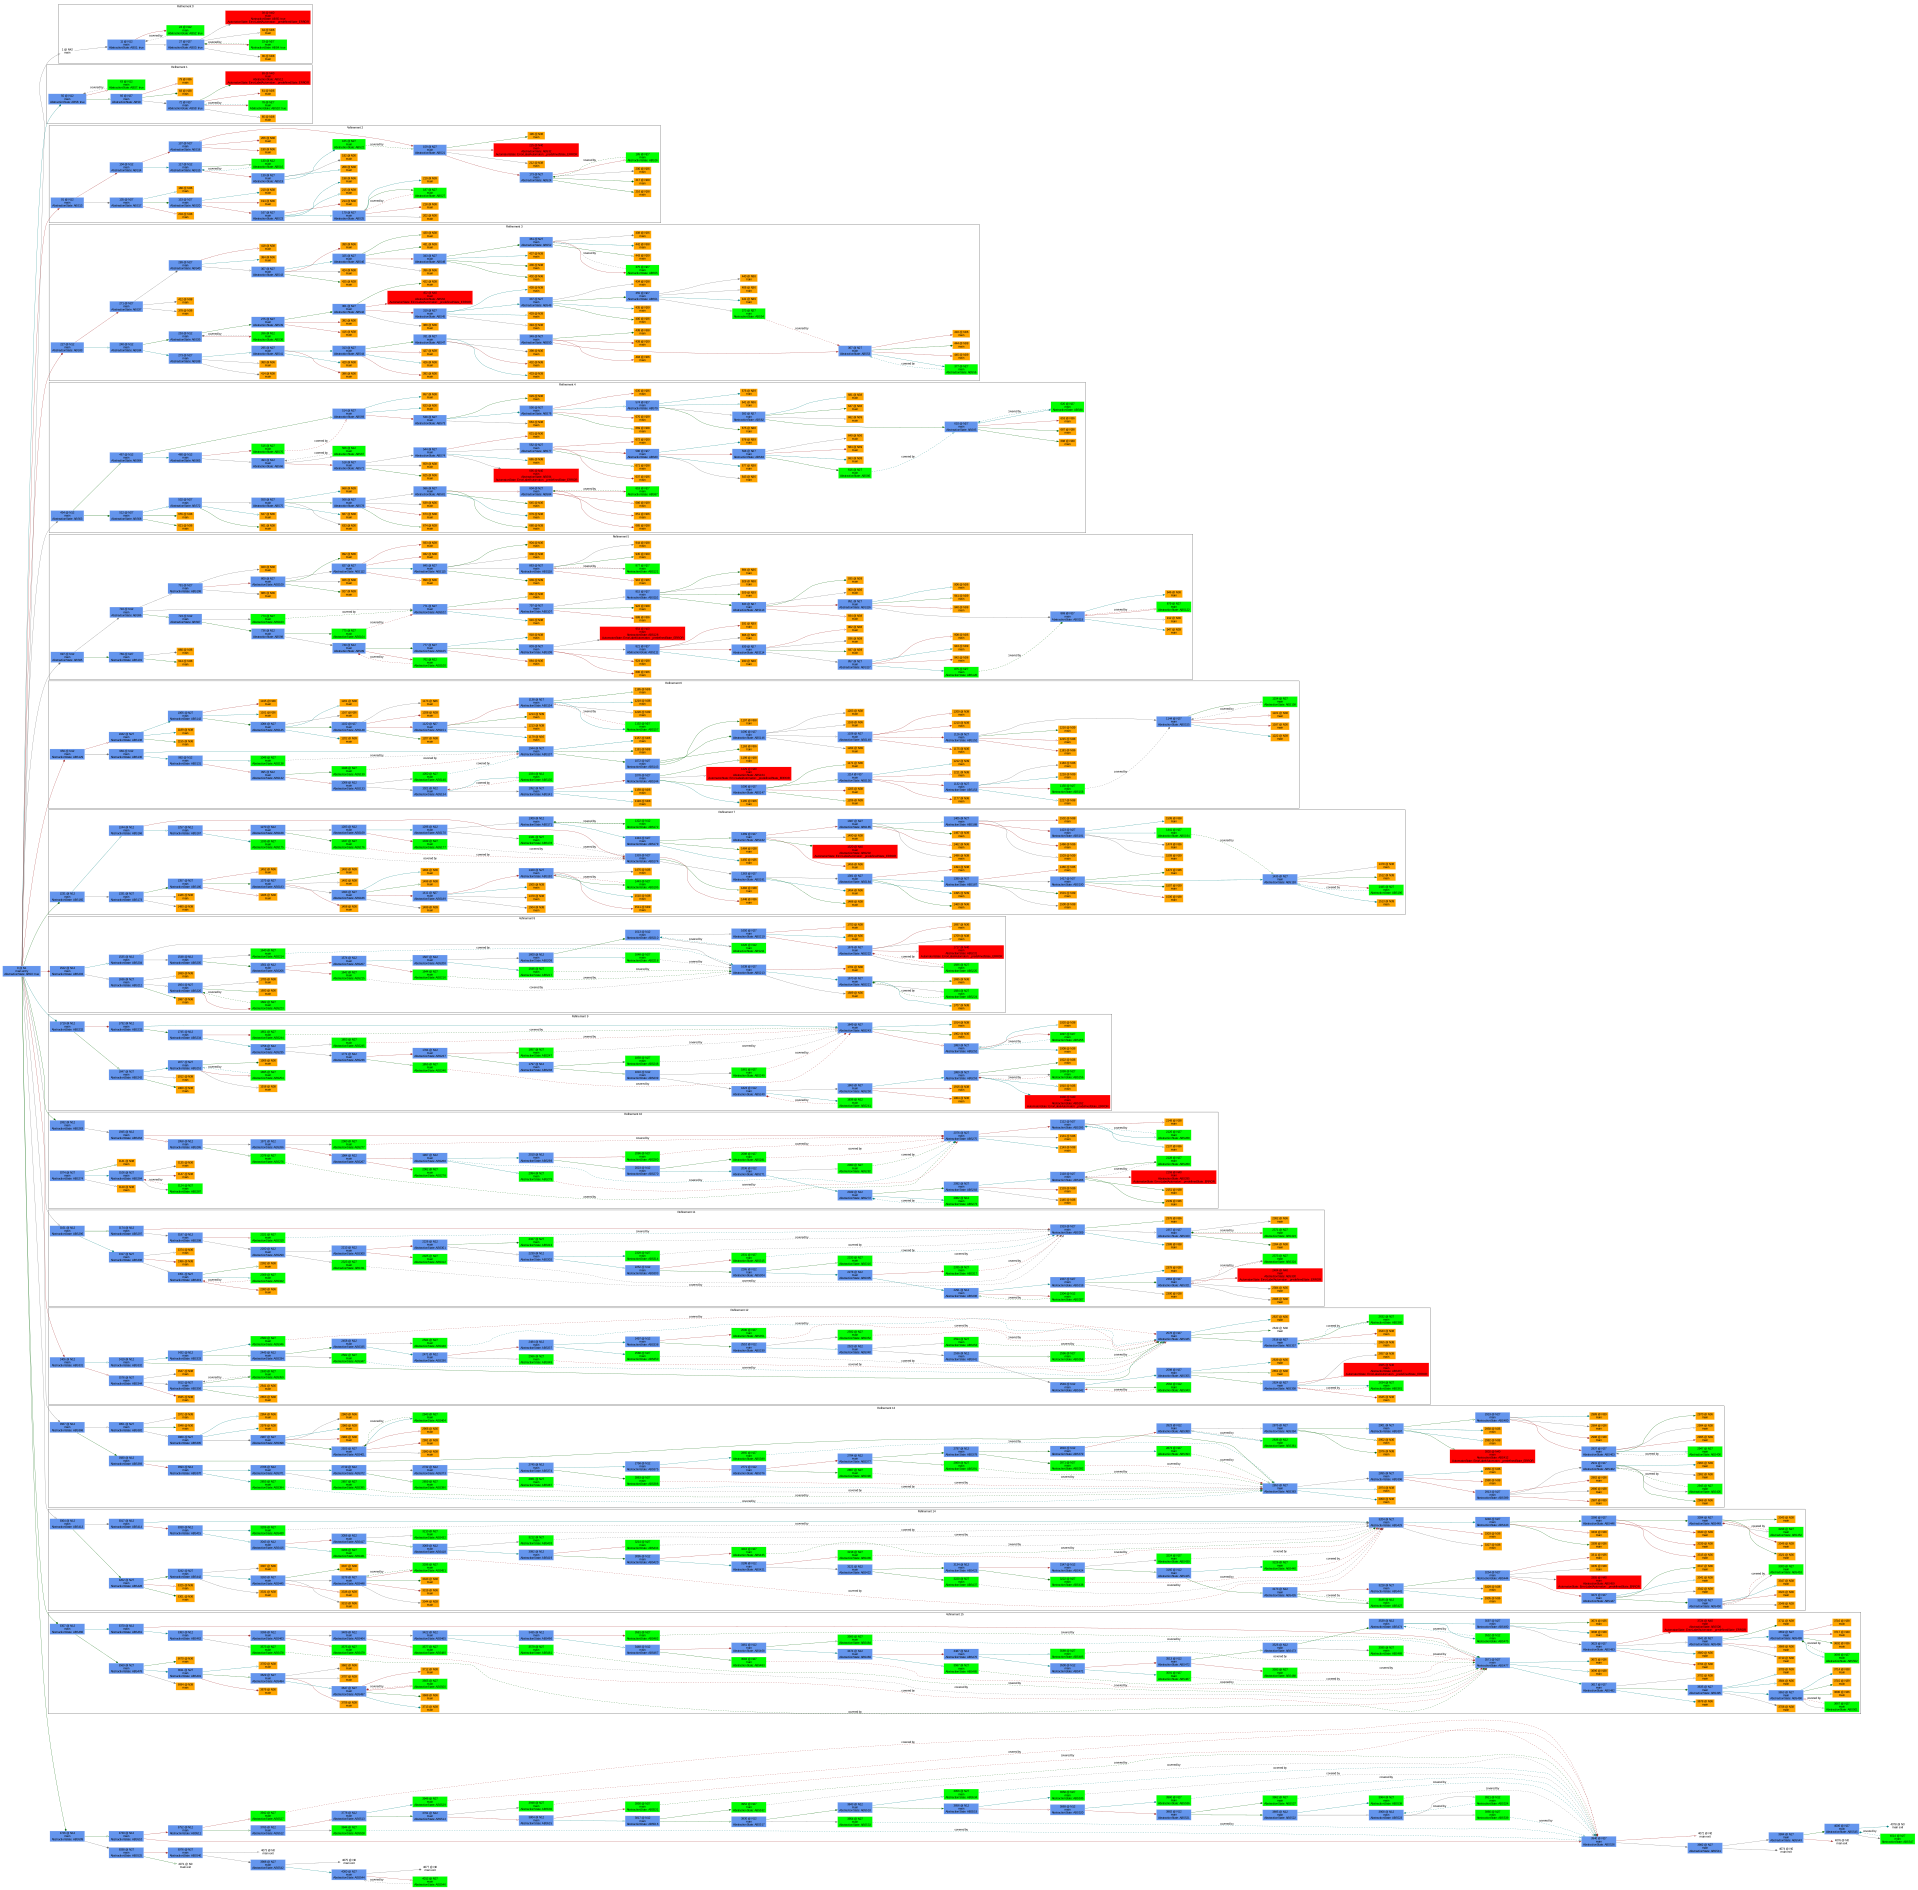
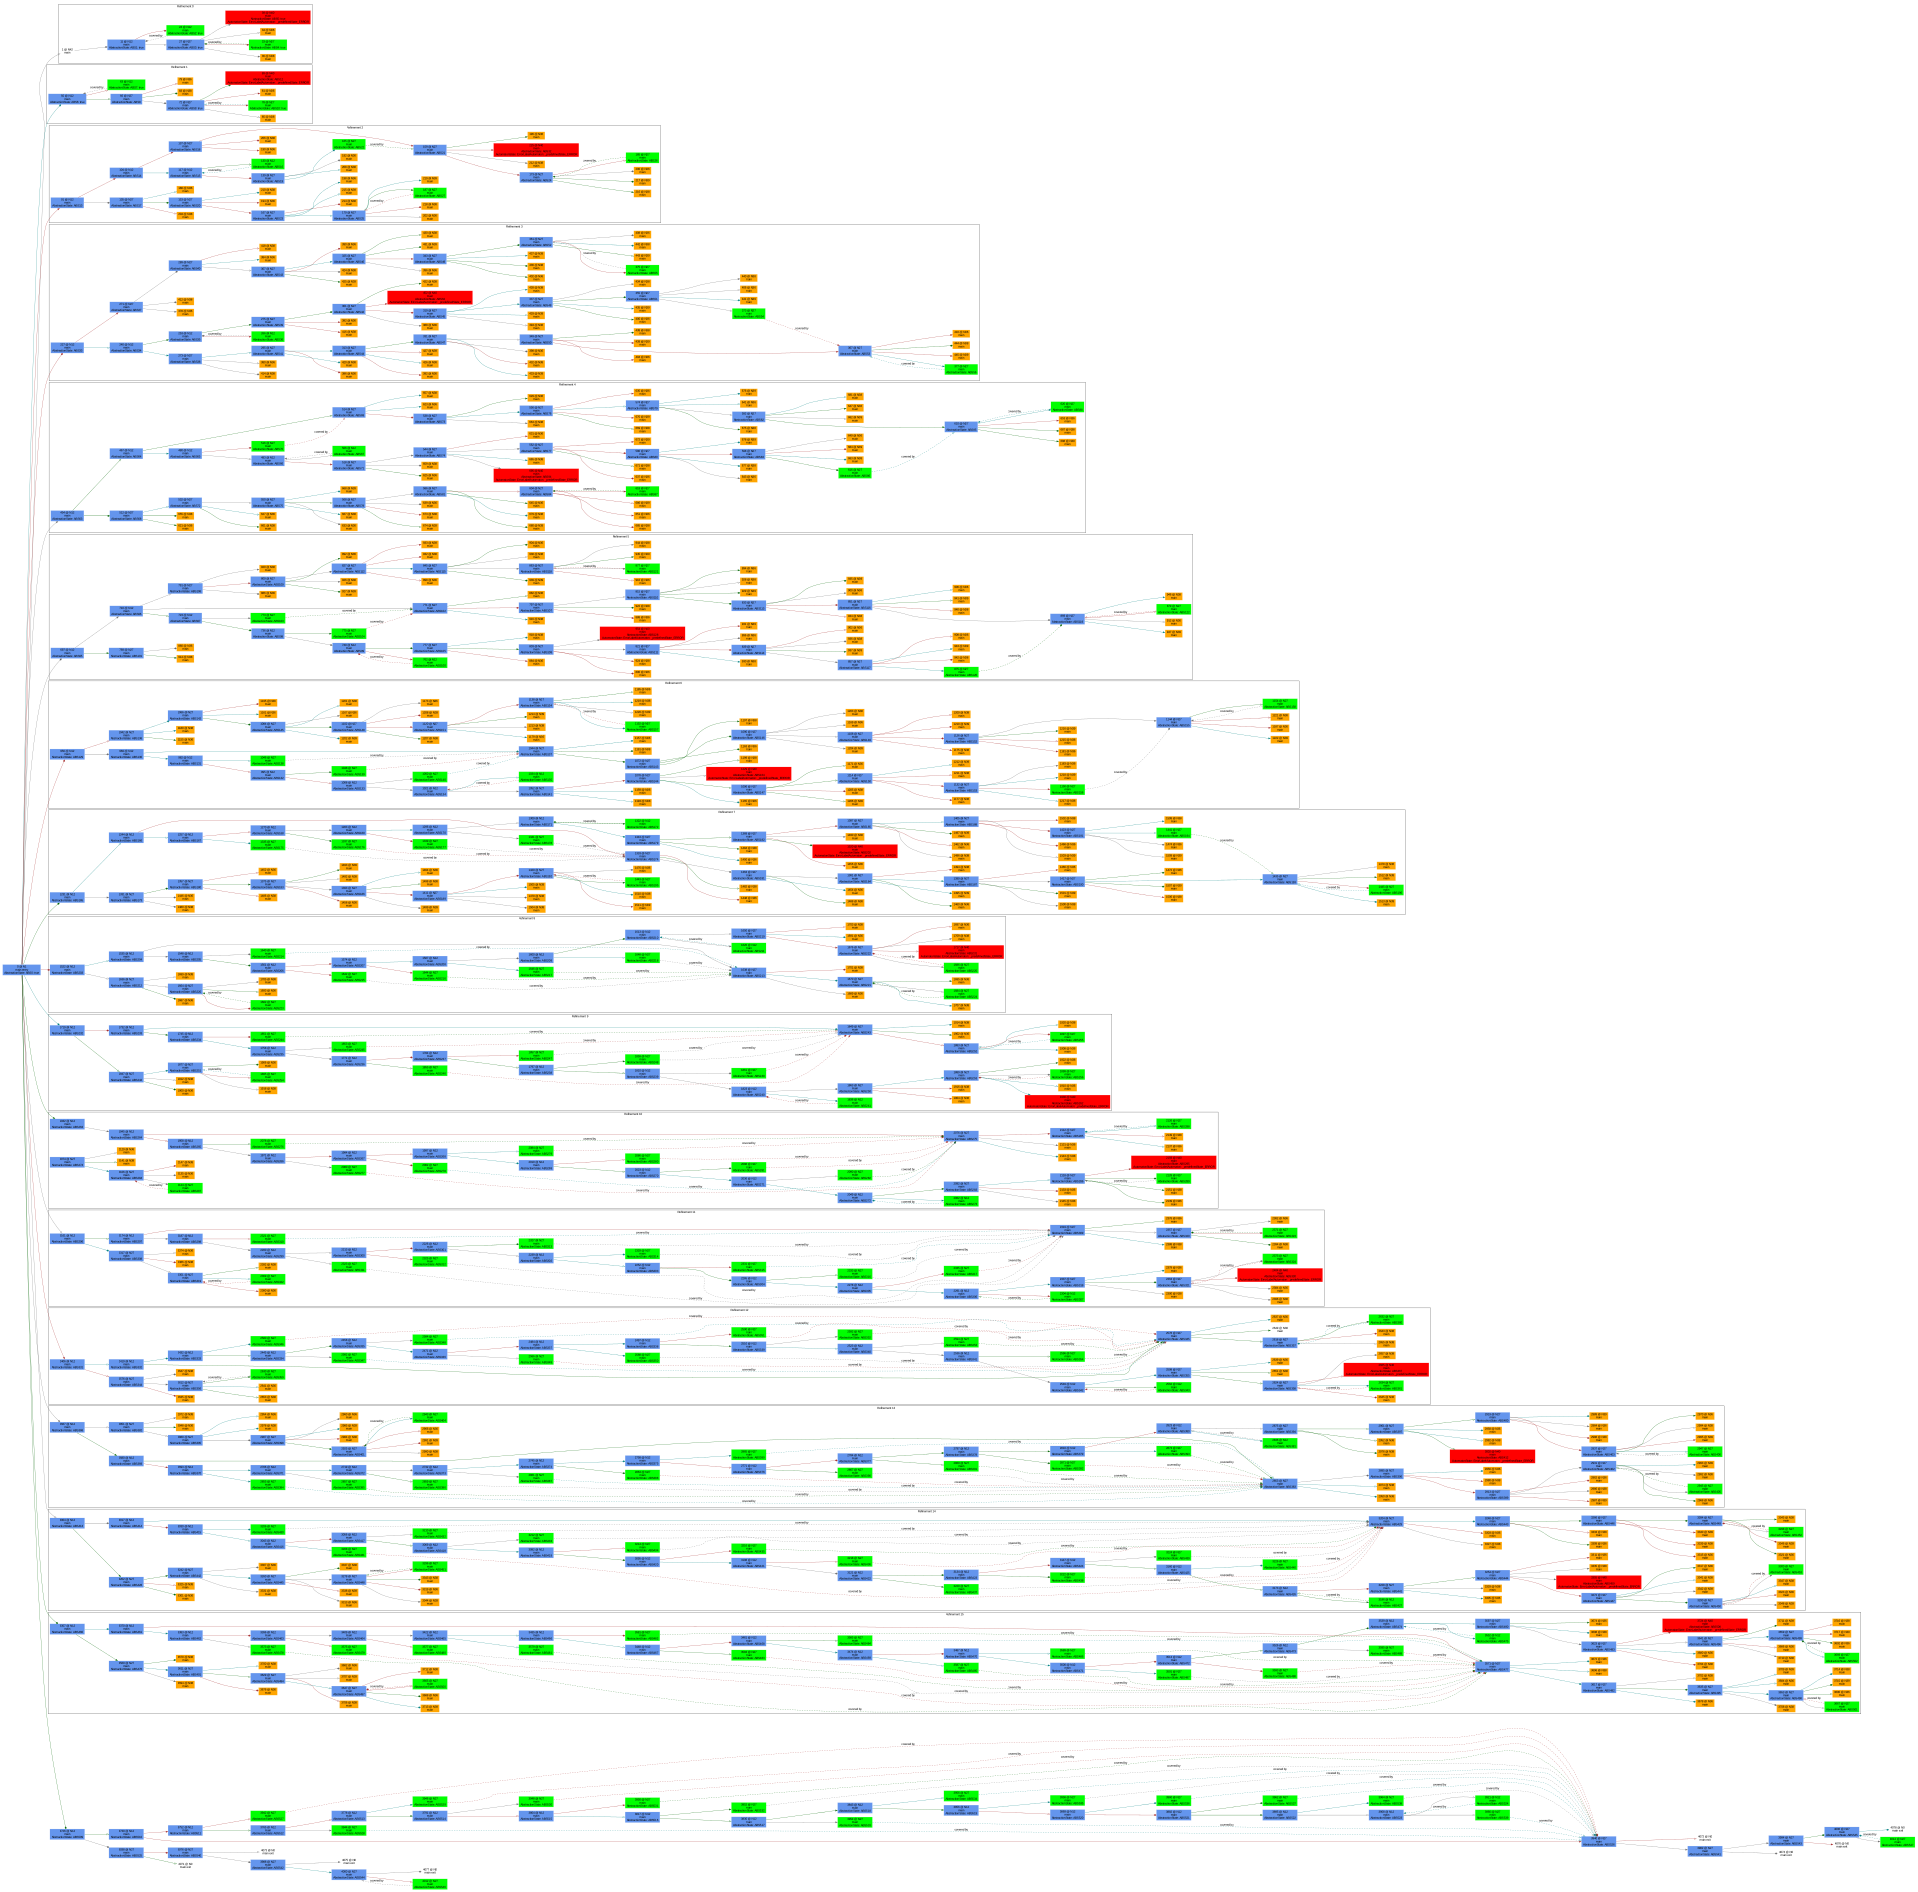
(704, 1182) -> (707, 1189)
